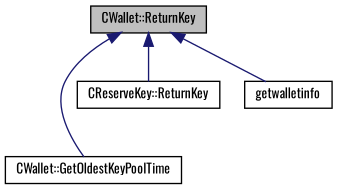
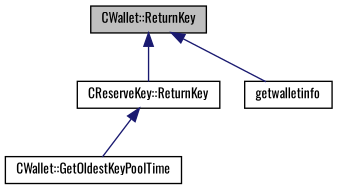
(62, 91) -> (117, 138)
